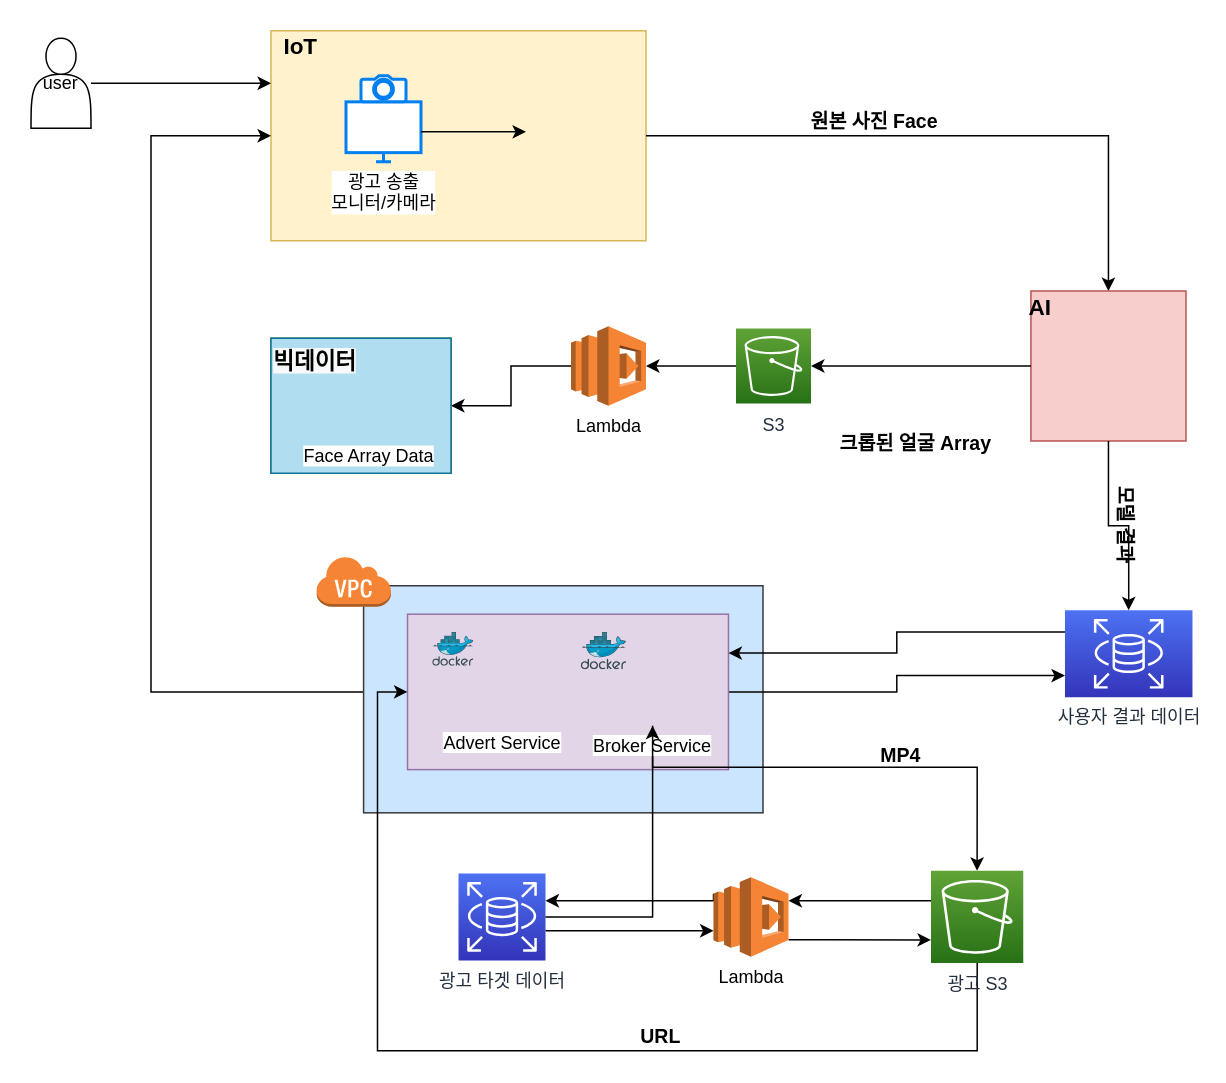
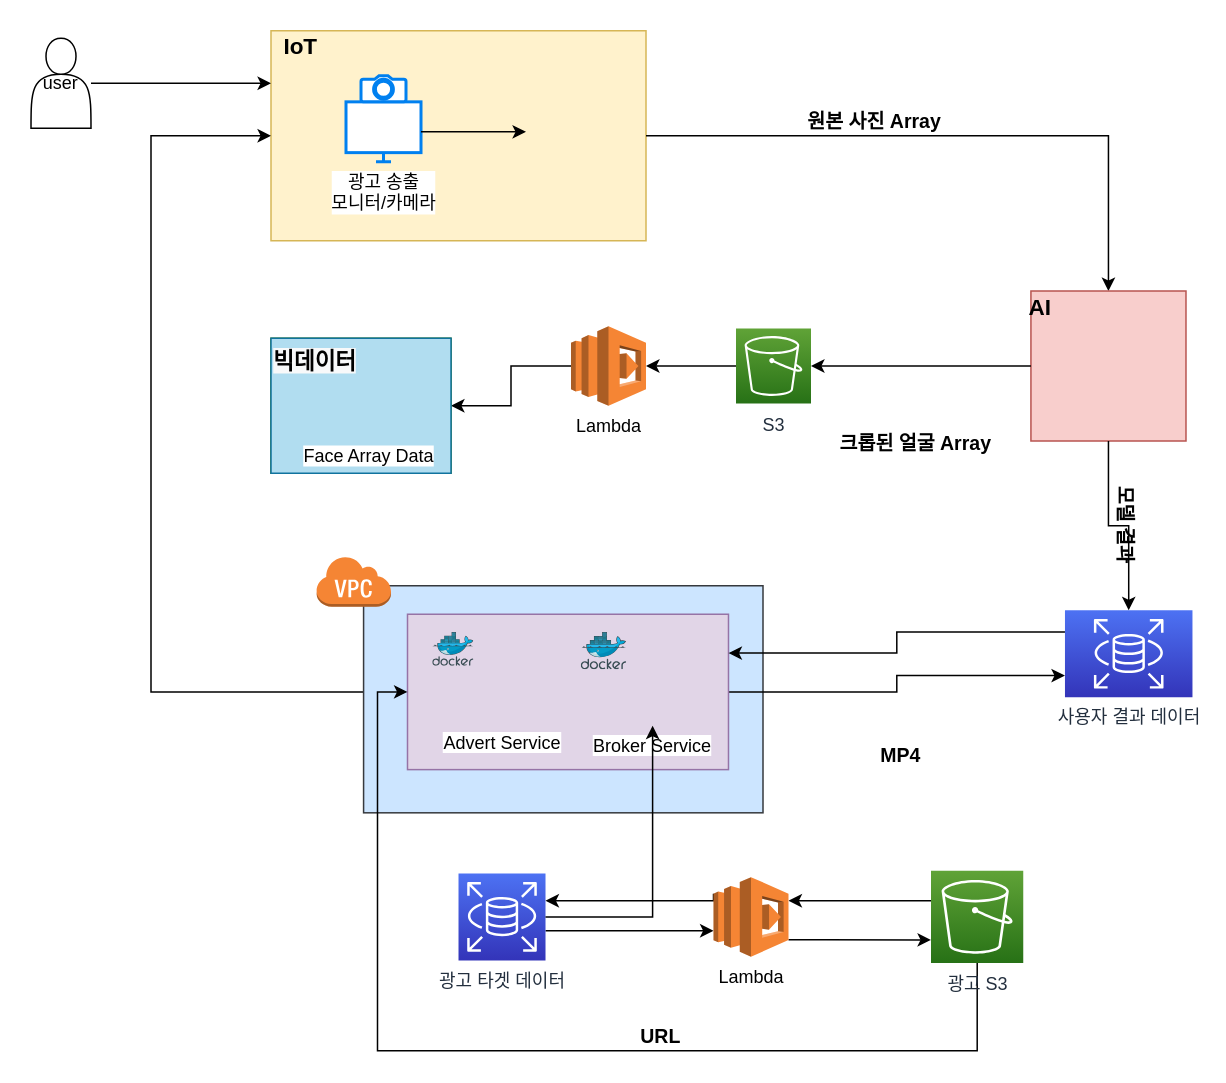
(875, 121) -> (875, 121)
(862, 767) -> none
